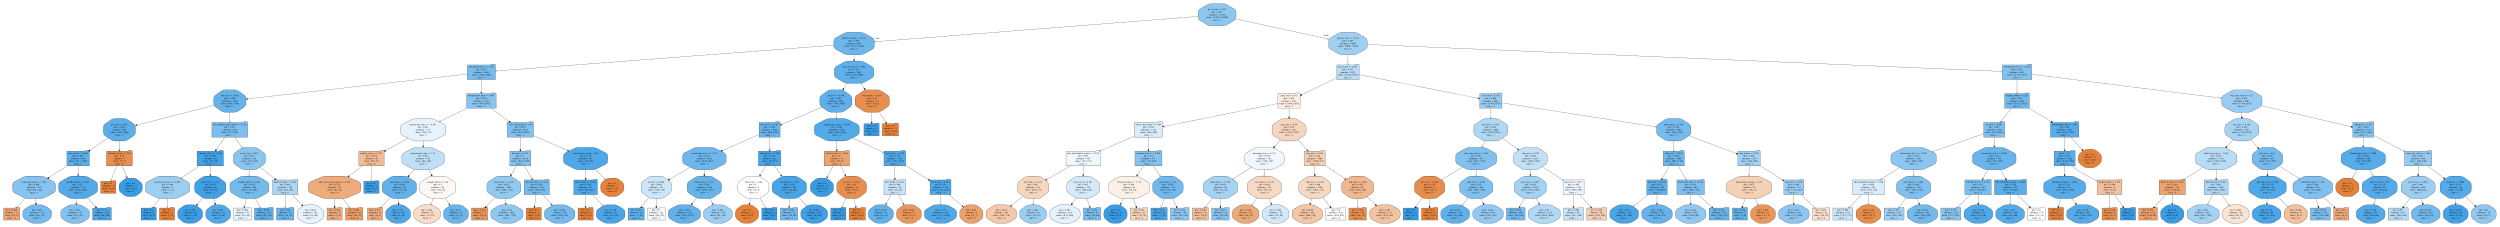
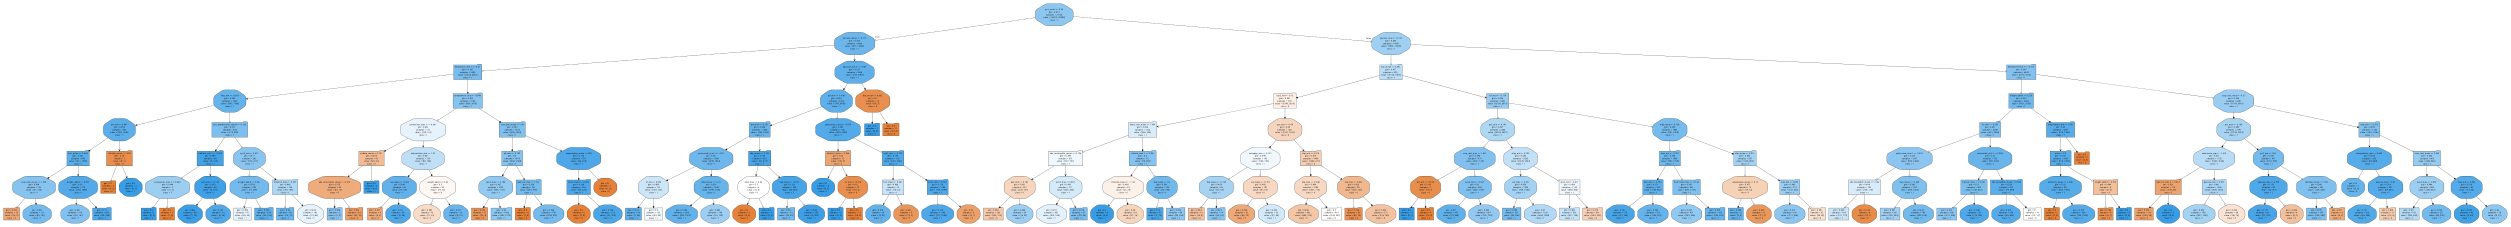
(2090, 159) -> (2082, 159)
(2347, 187) -> (2353, 187)
(335, 214) -> (335, 214)
(507, 214) -> (501, 214)
(586, 214) -> (579, 214)
(1001, 214) -> (993, 214)
(1139, 214) -> (1130, 214)
none -> (2388, 214)
